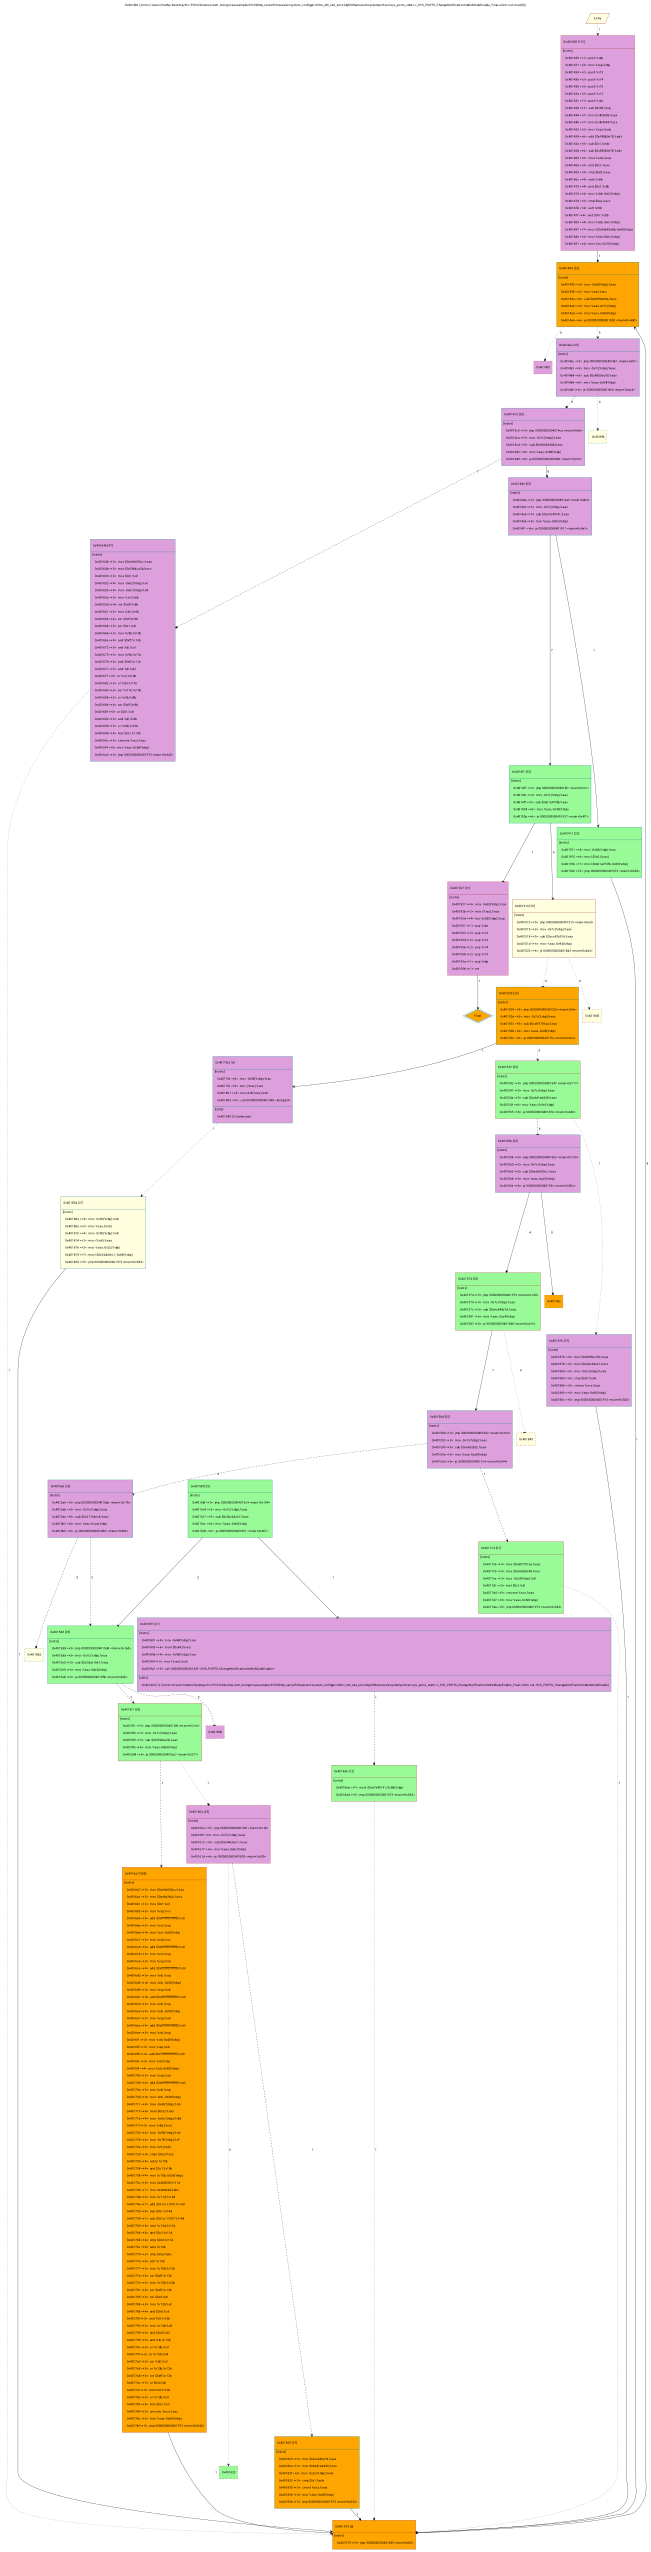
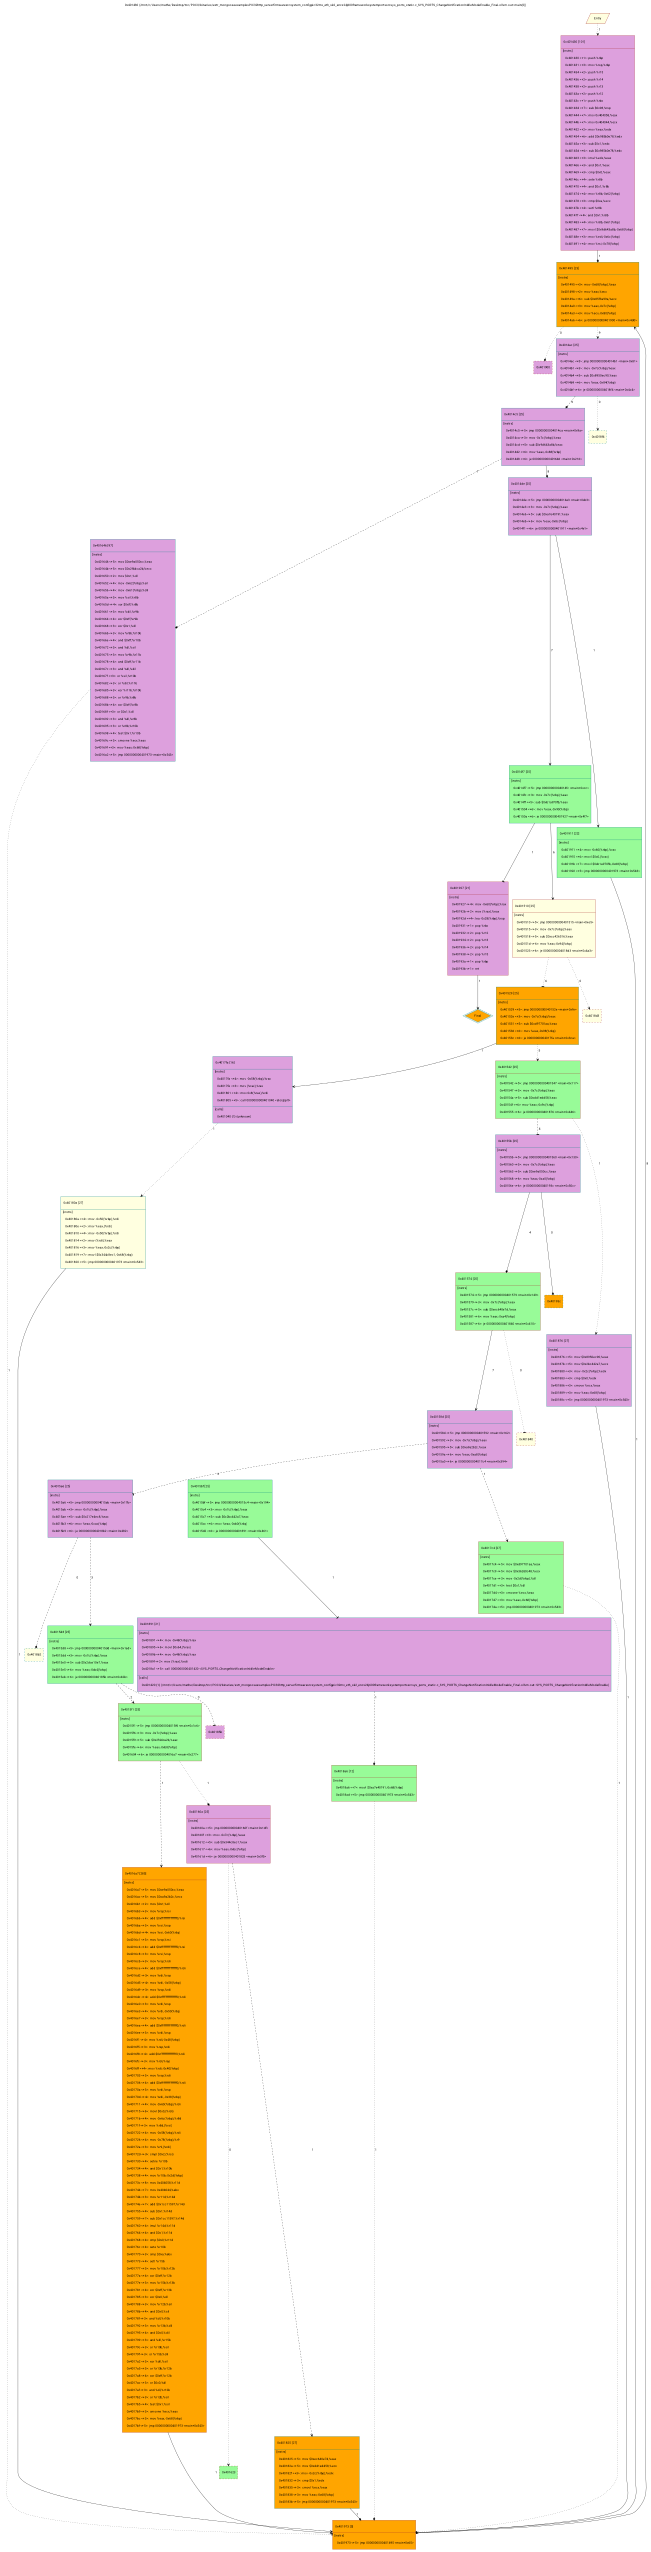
(161, 1581) -> none
